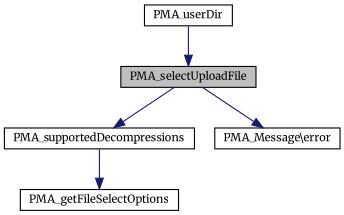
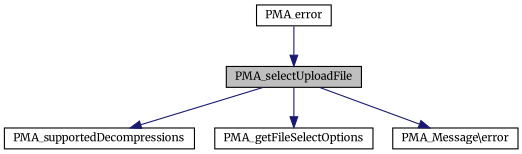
(188, 15) -> (294, 15)
(99, 164) -> (294, 102)
